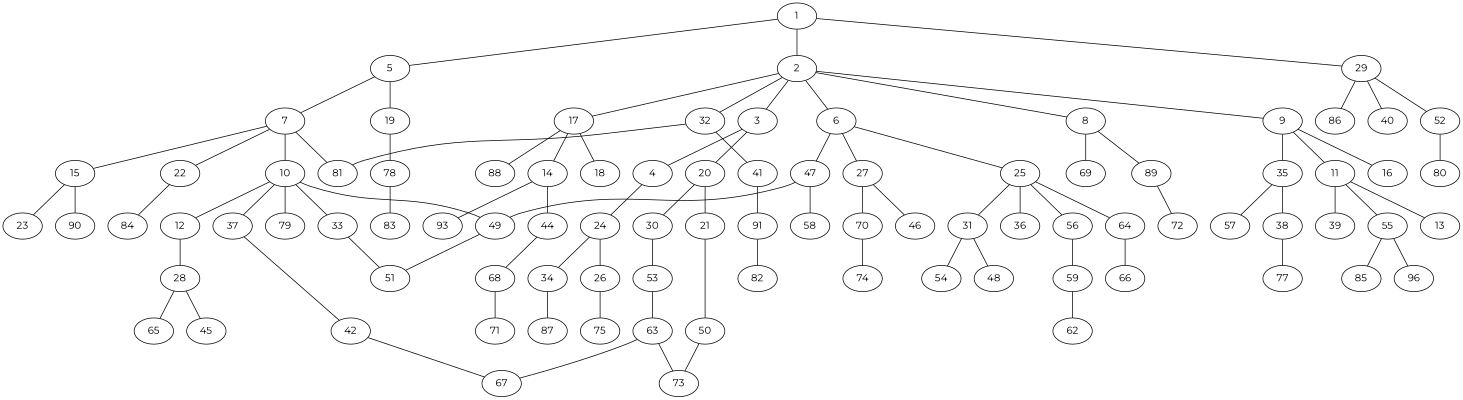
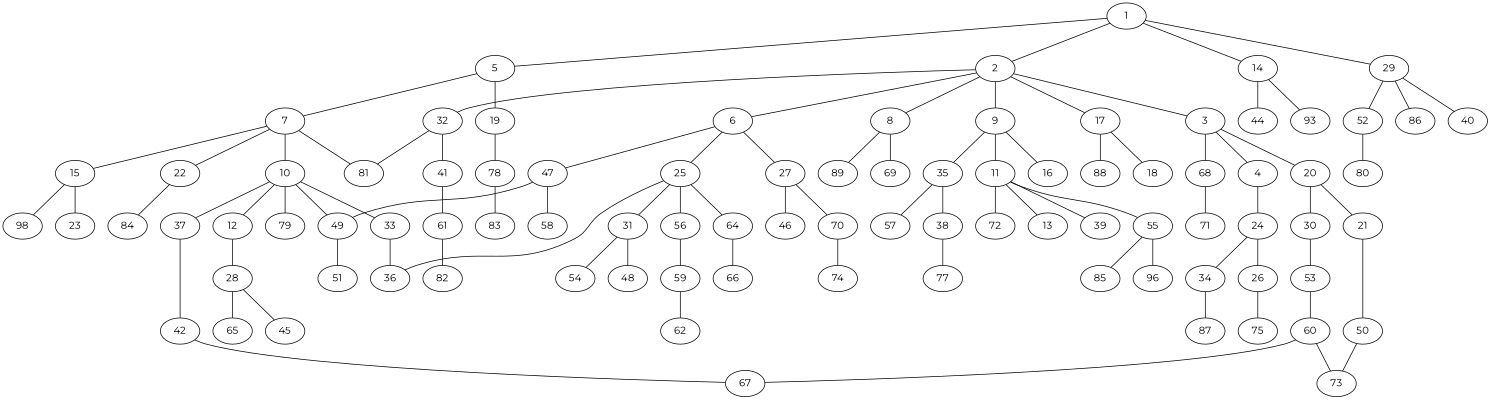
(561, 147) -> (1192, 42)
(1164, 200) -> (995, 200)
(75, 226) -> (23, 226)
(758, 226) -> (443, 226)
(364, 252) -> (390, 252)
(521, 252) -> (1205, 147)
(653, 331) -> (1310, 331)
